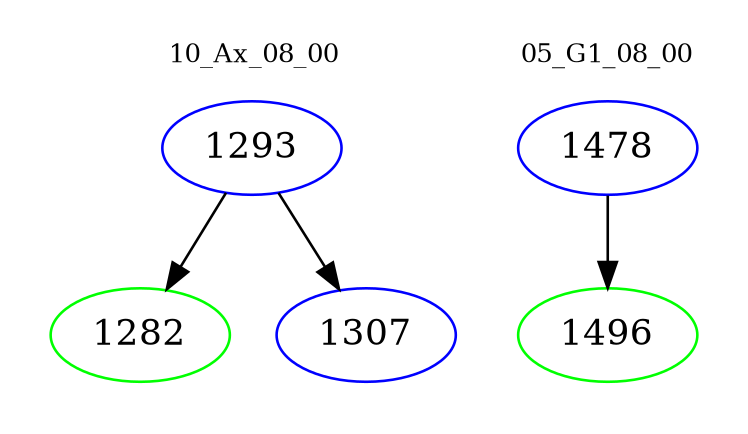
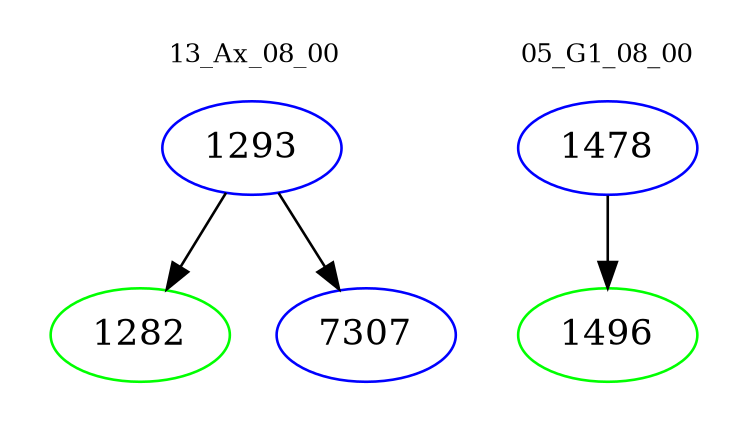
(255, 56) -> (255, 56)
(366, 335) -> (366, 335)
